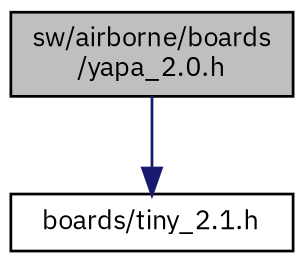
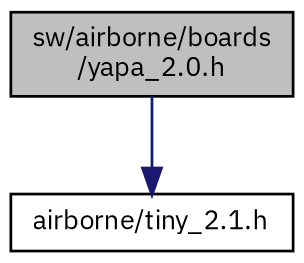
(152, 223) -> (152, 223)
